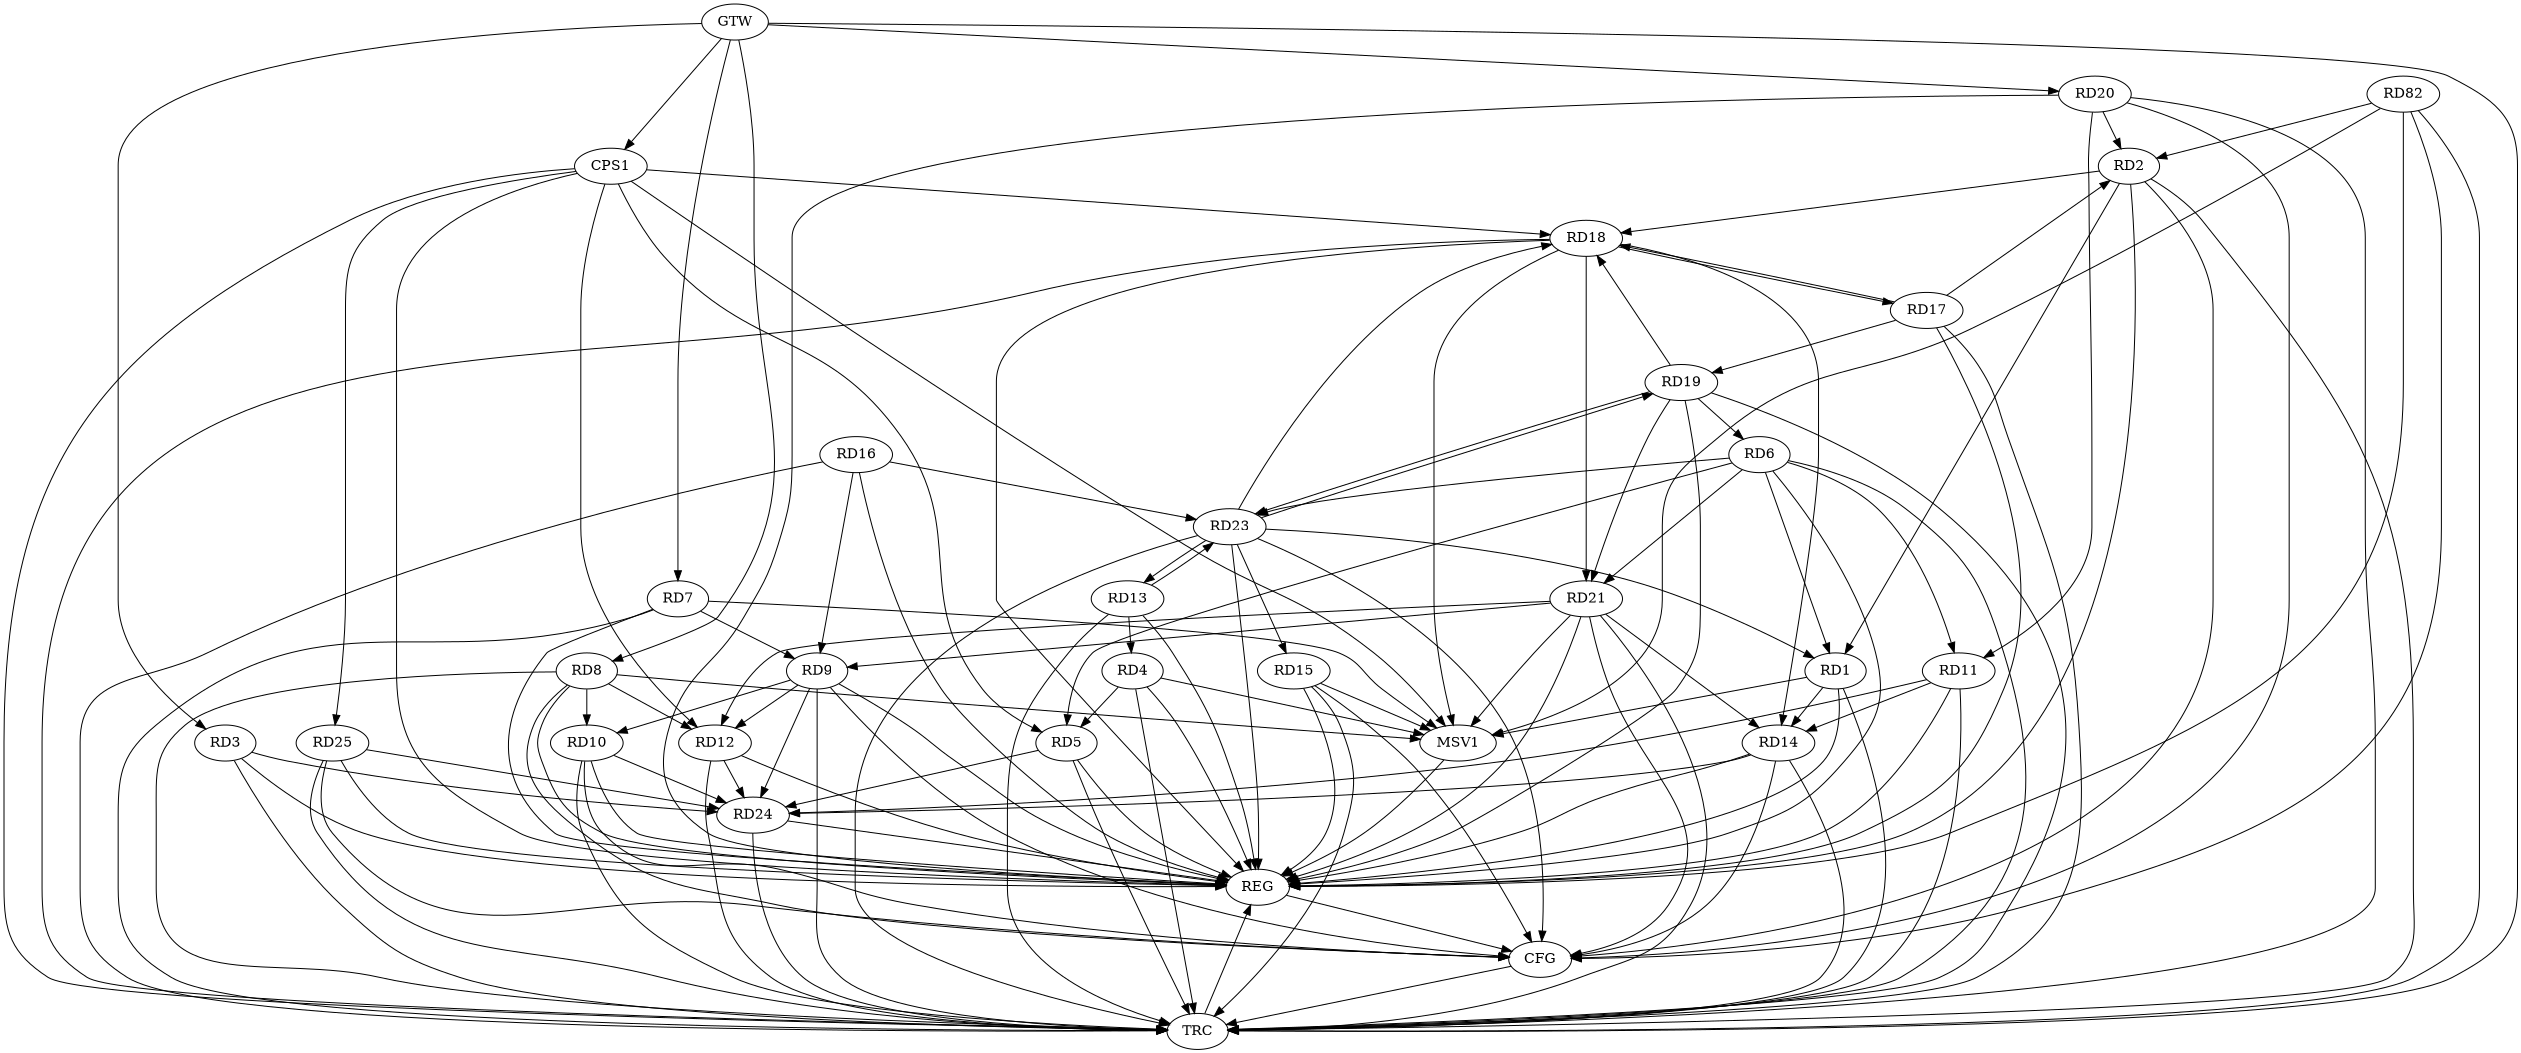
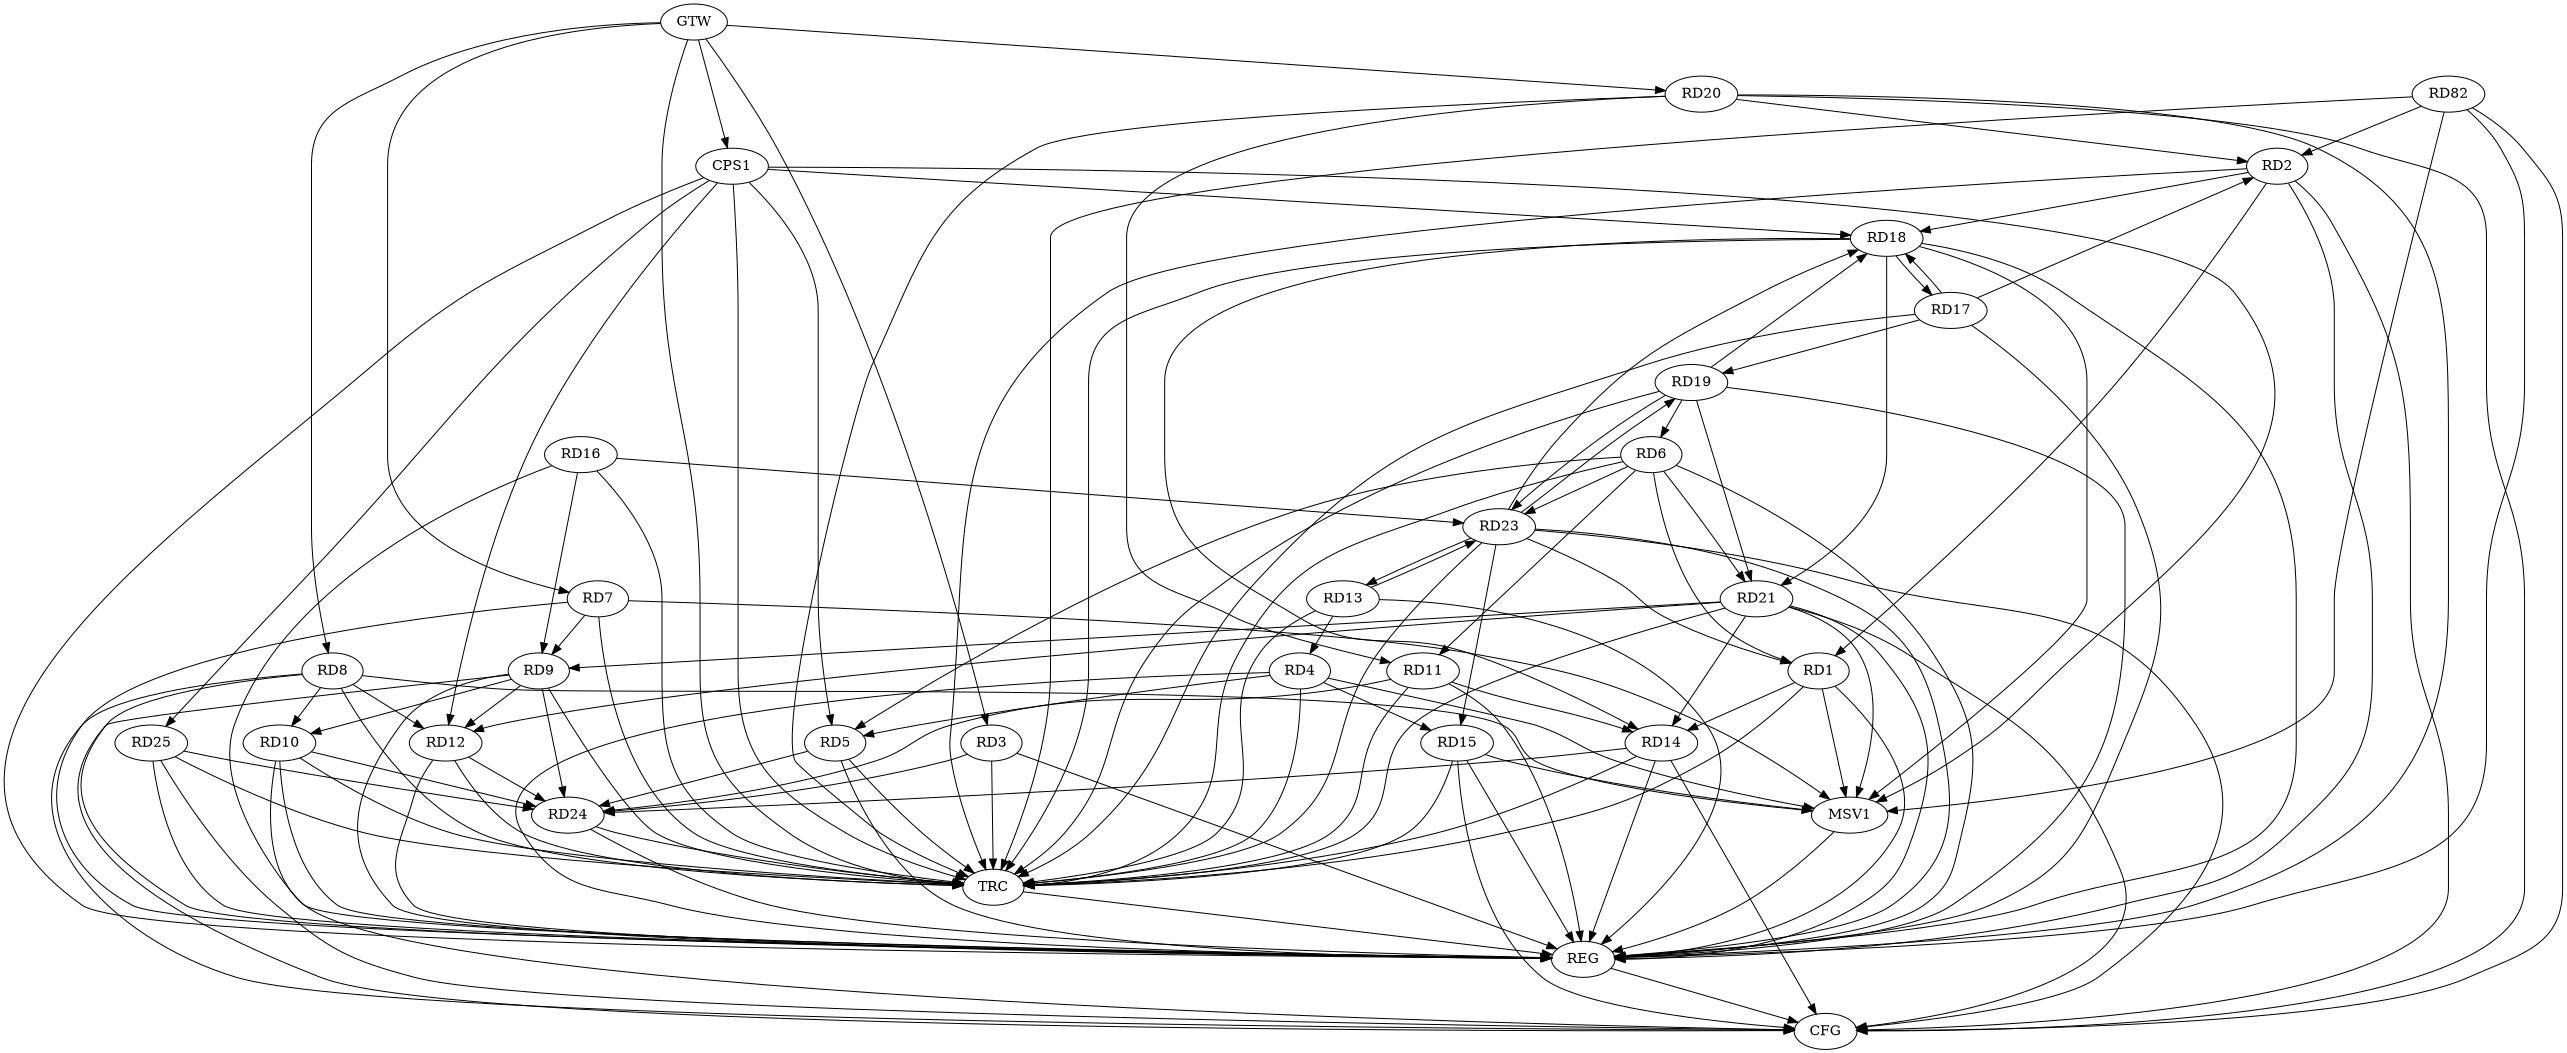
none -> (1395, 714)
(1374, 994) -> none
